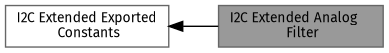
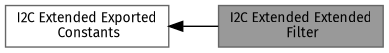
(301, 26) -> (301, 26)
